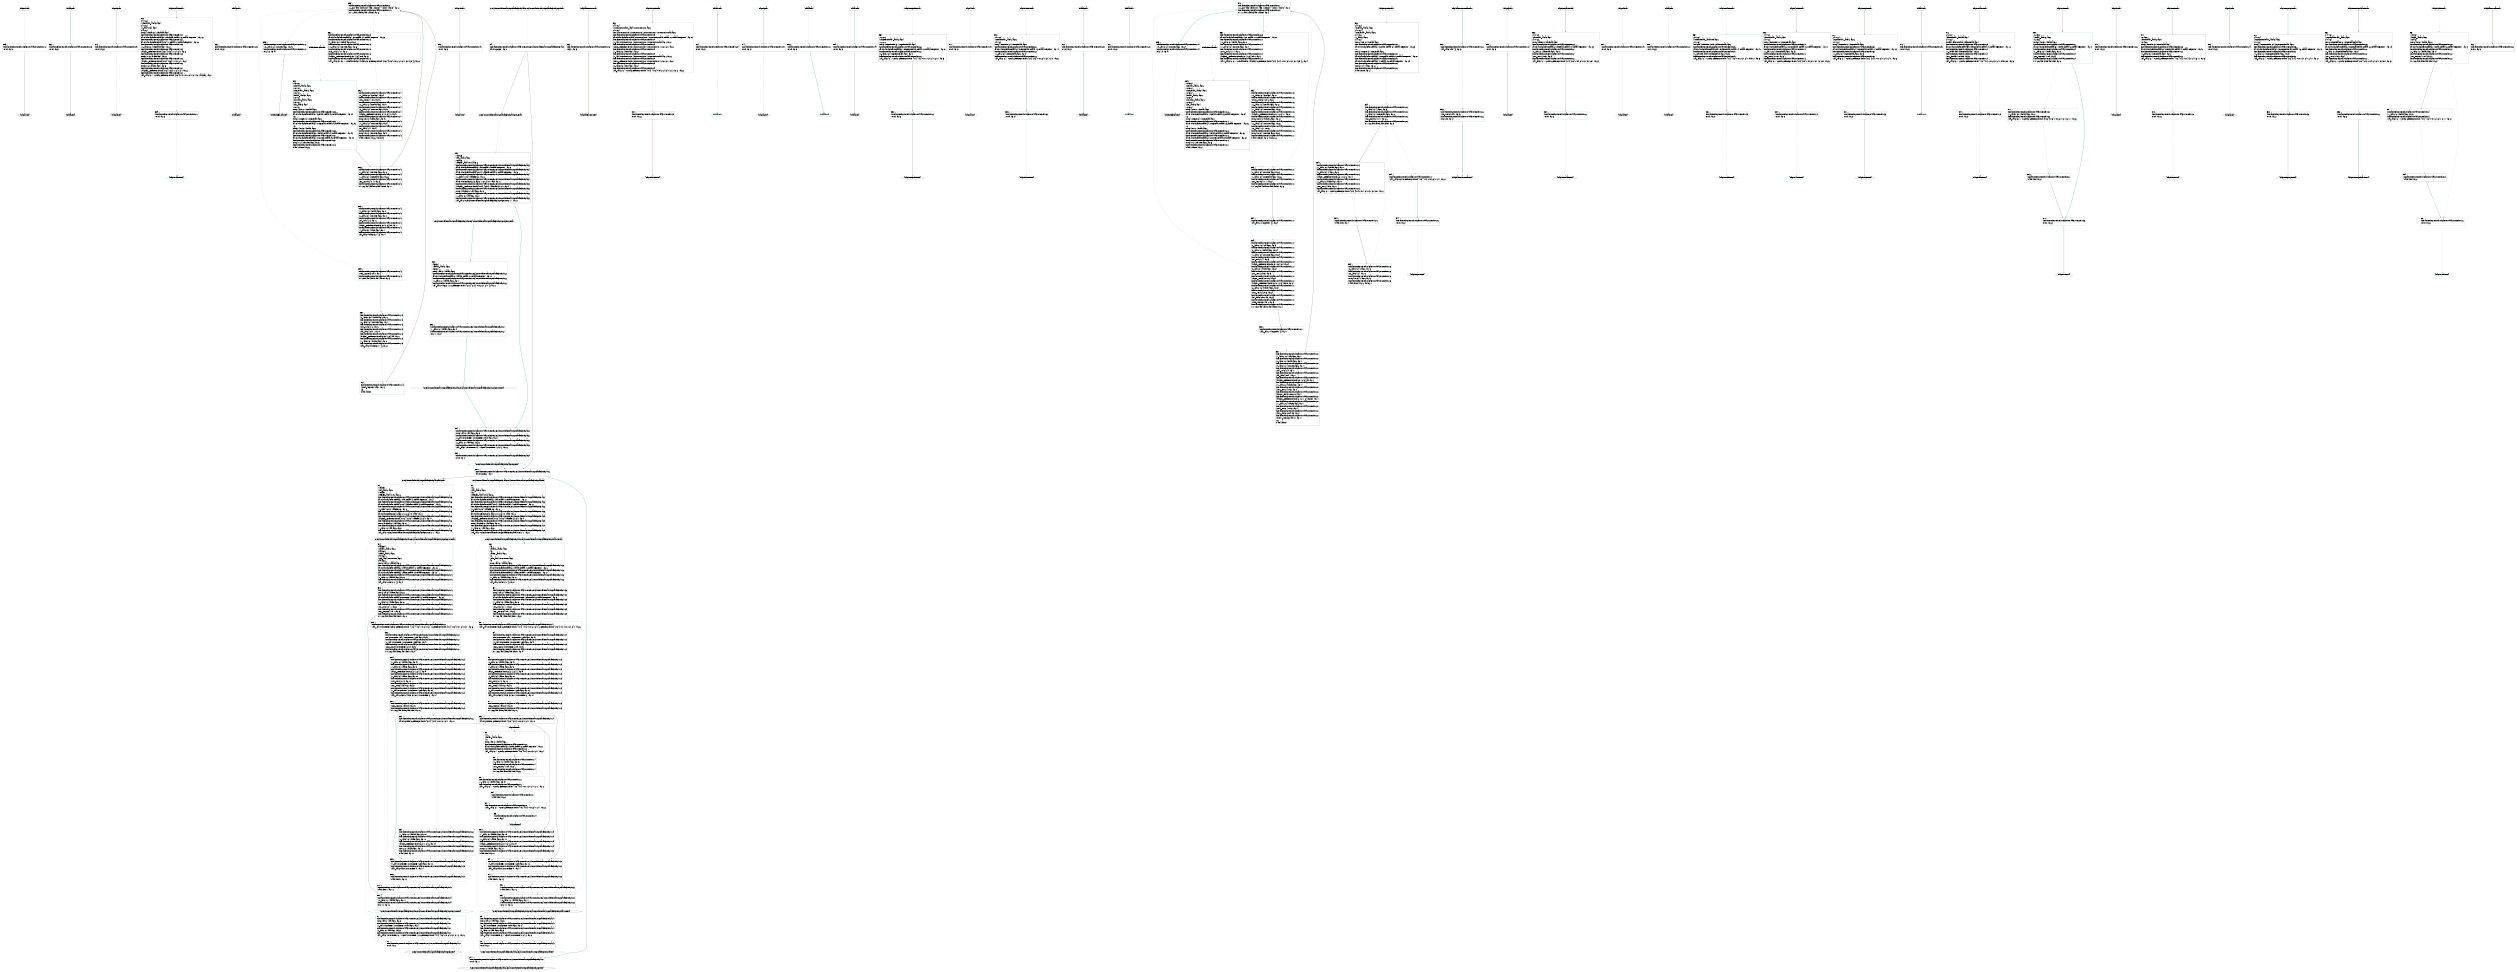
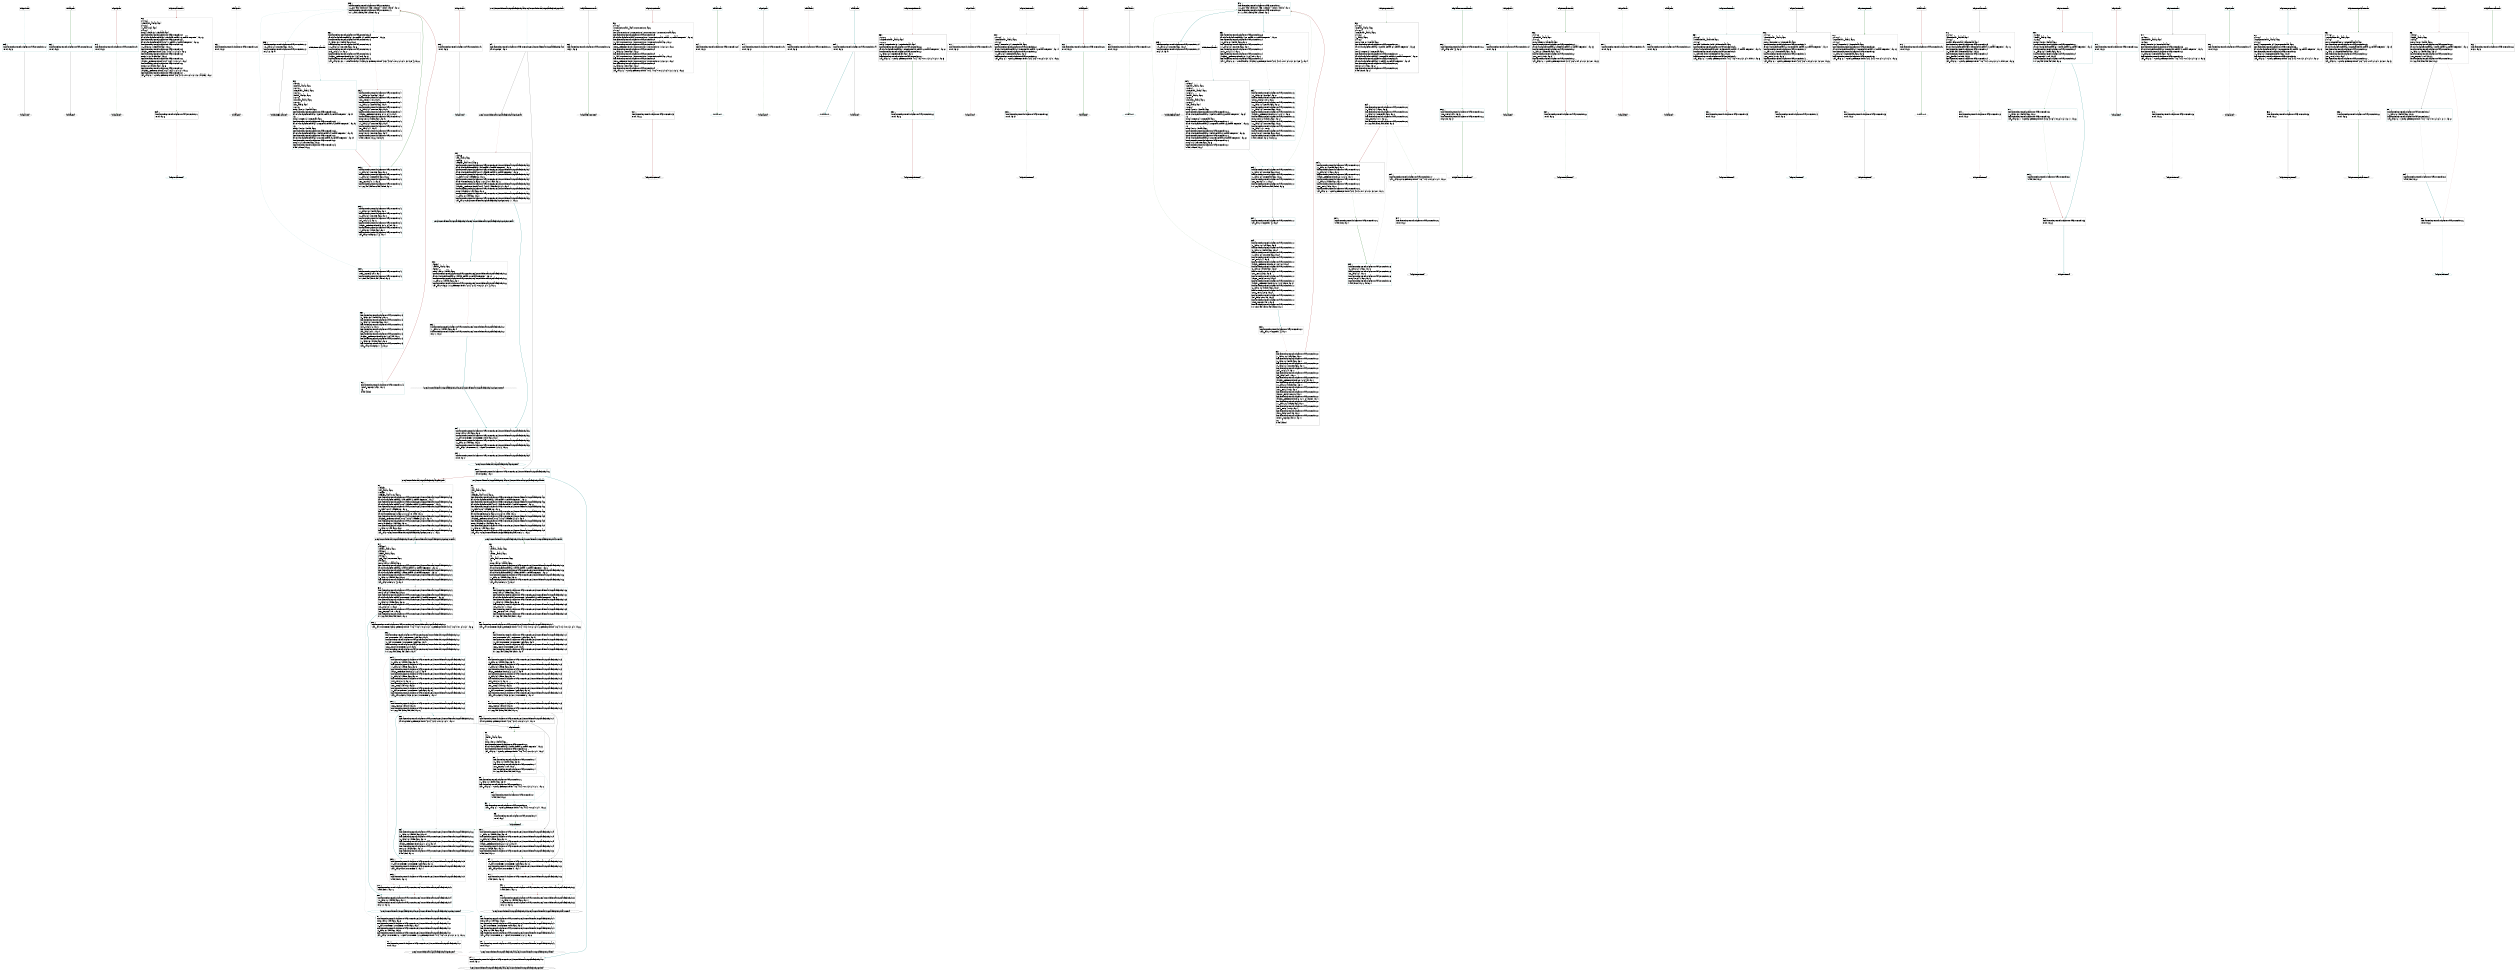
(1652, 50) -> (1652, 50)
(817, 82) -> (839, 82)
